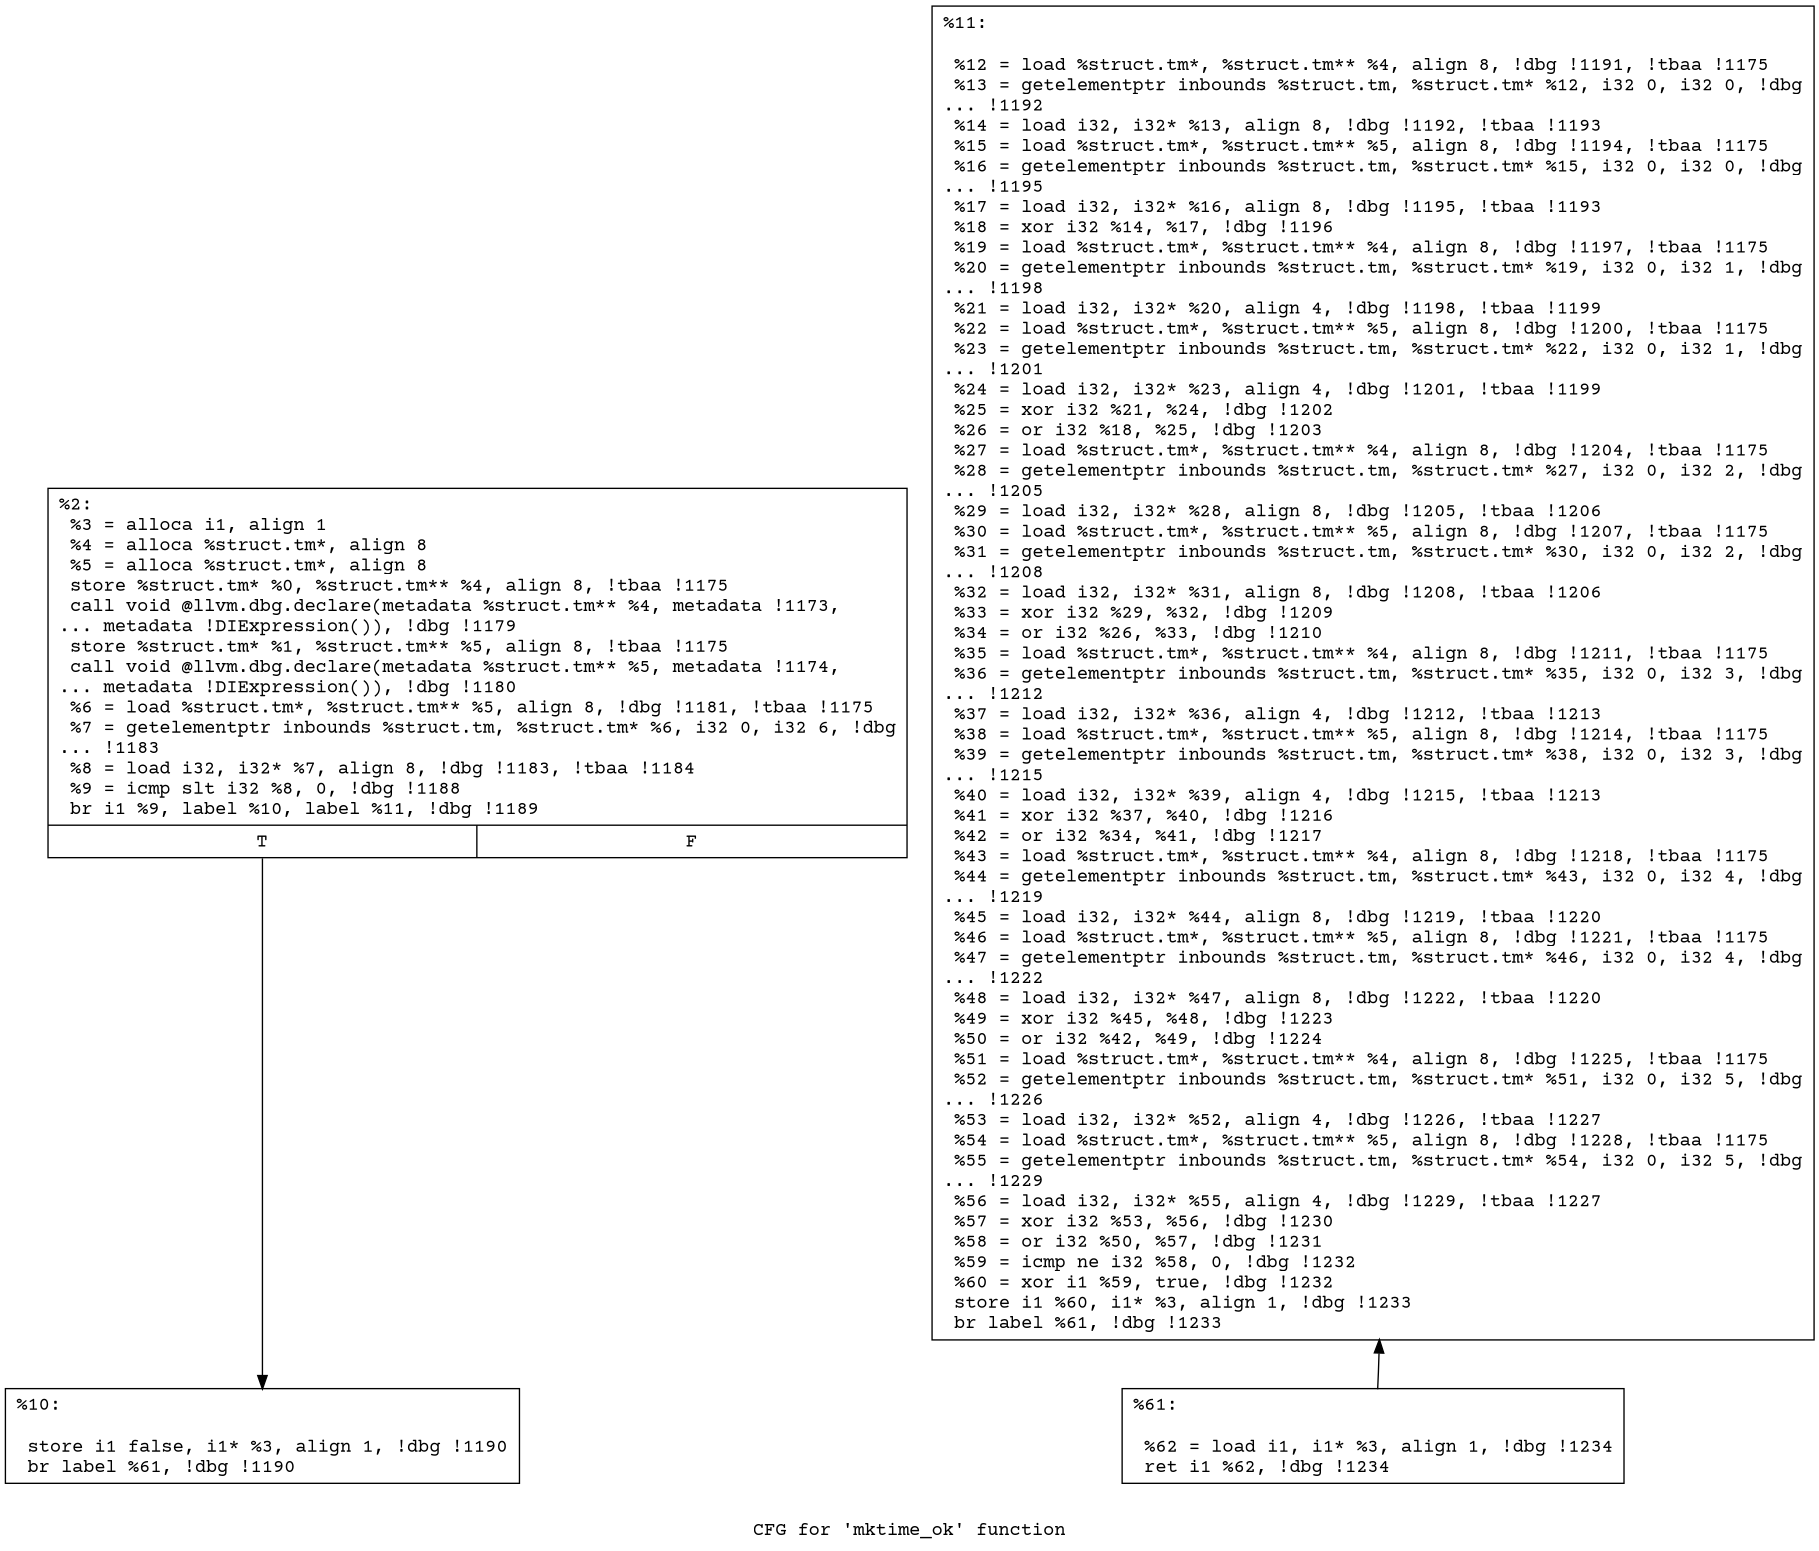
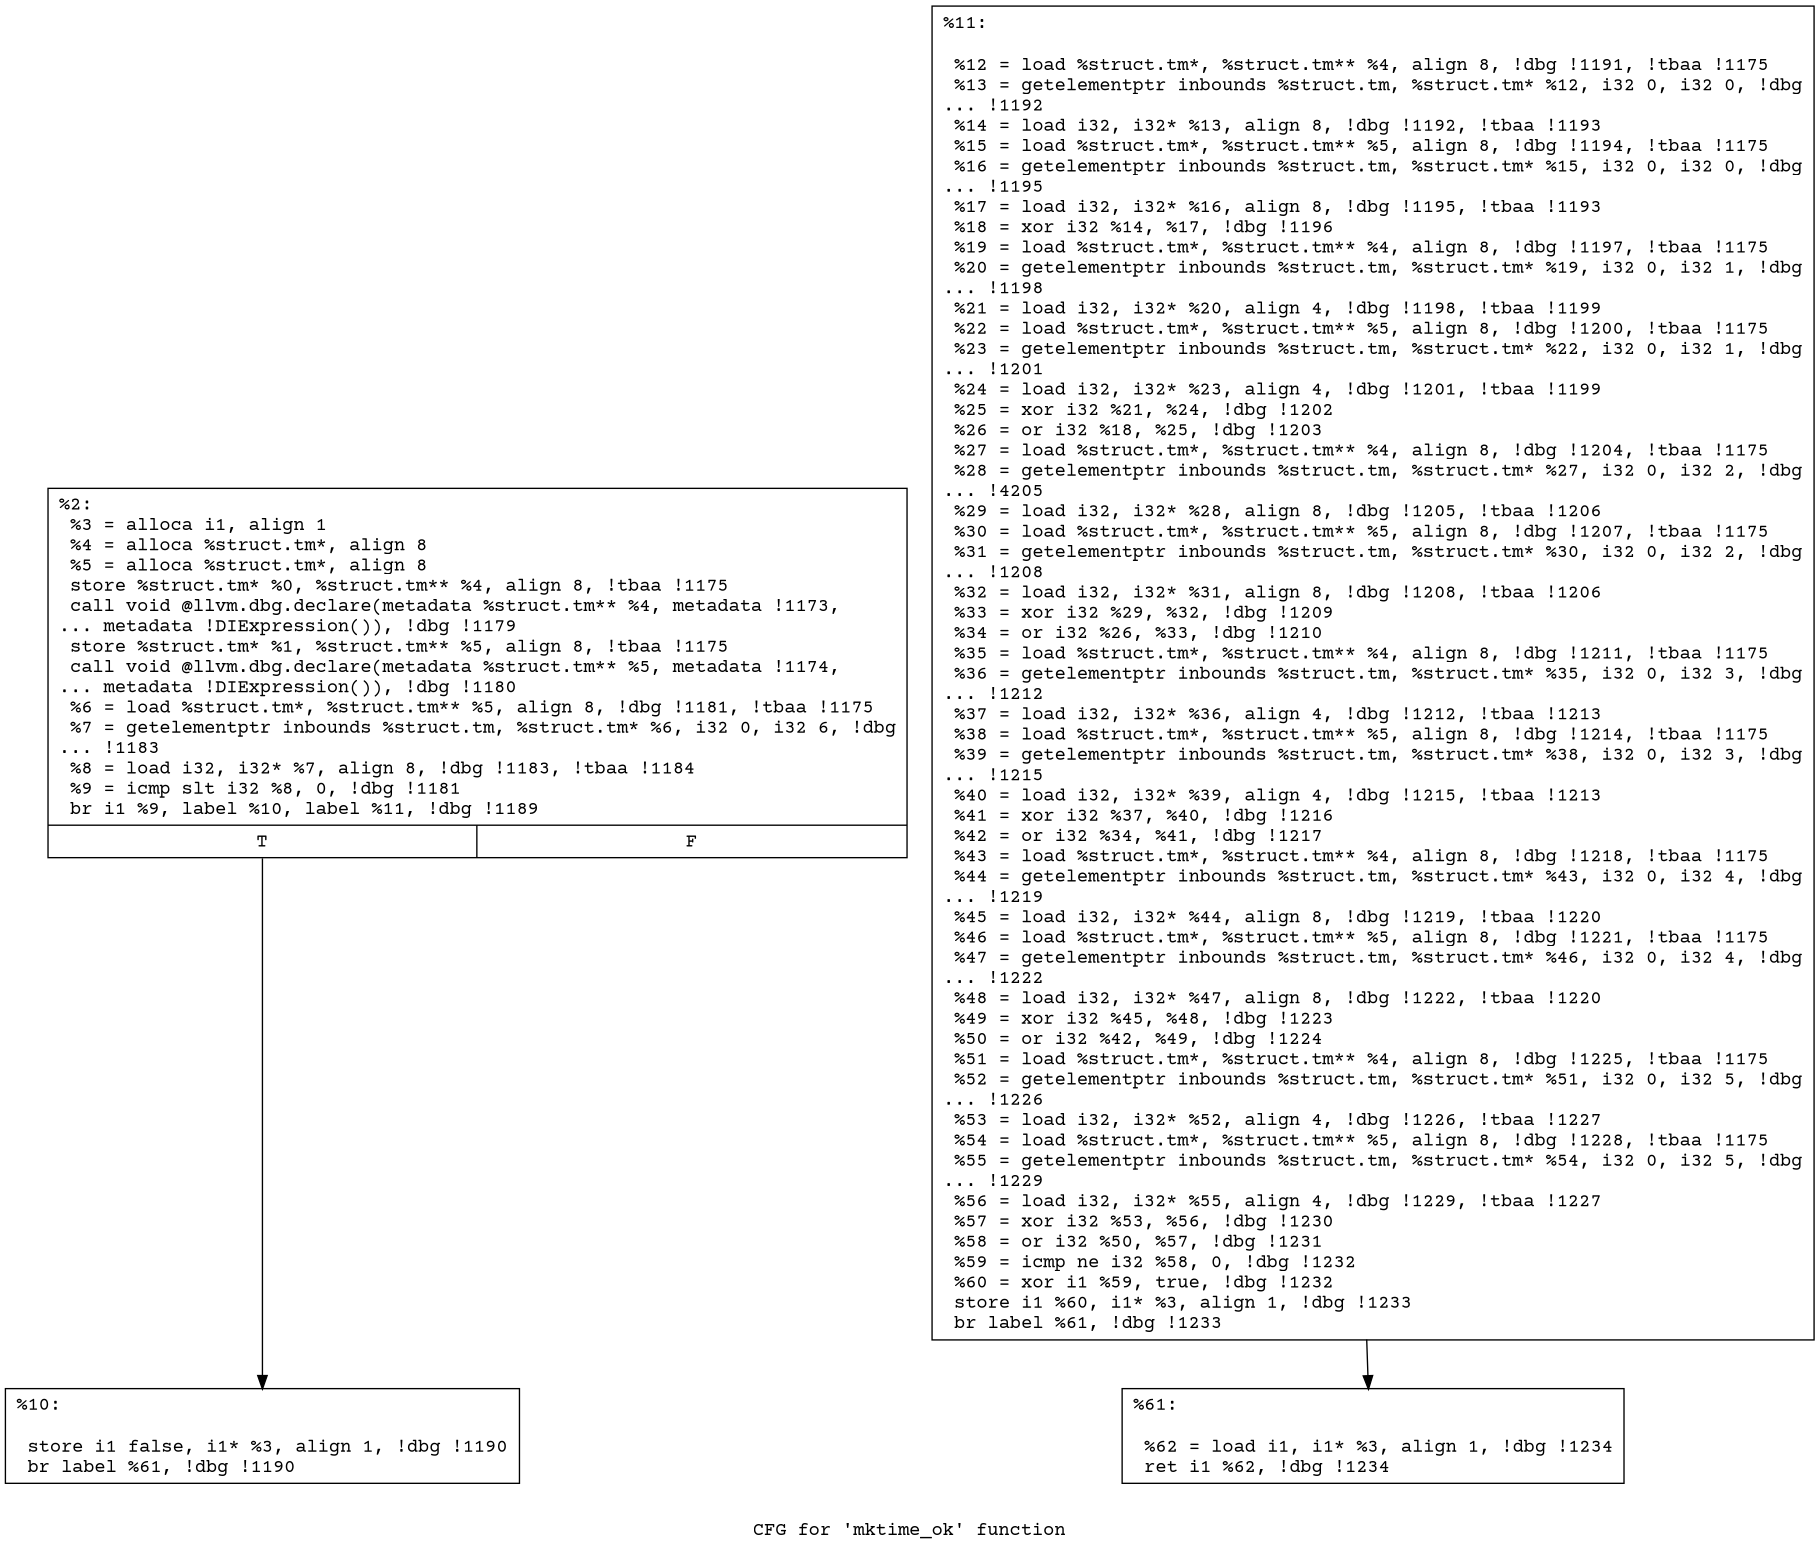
(994, 490) -> (994, 490)
(260, 788) -> (260, 788)
(1378, 1371) -> (1367, 1358)
